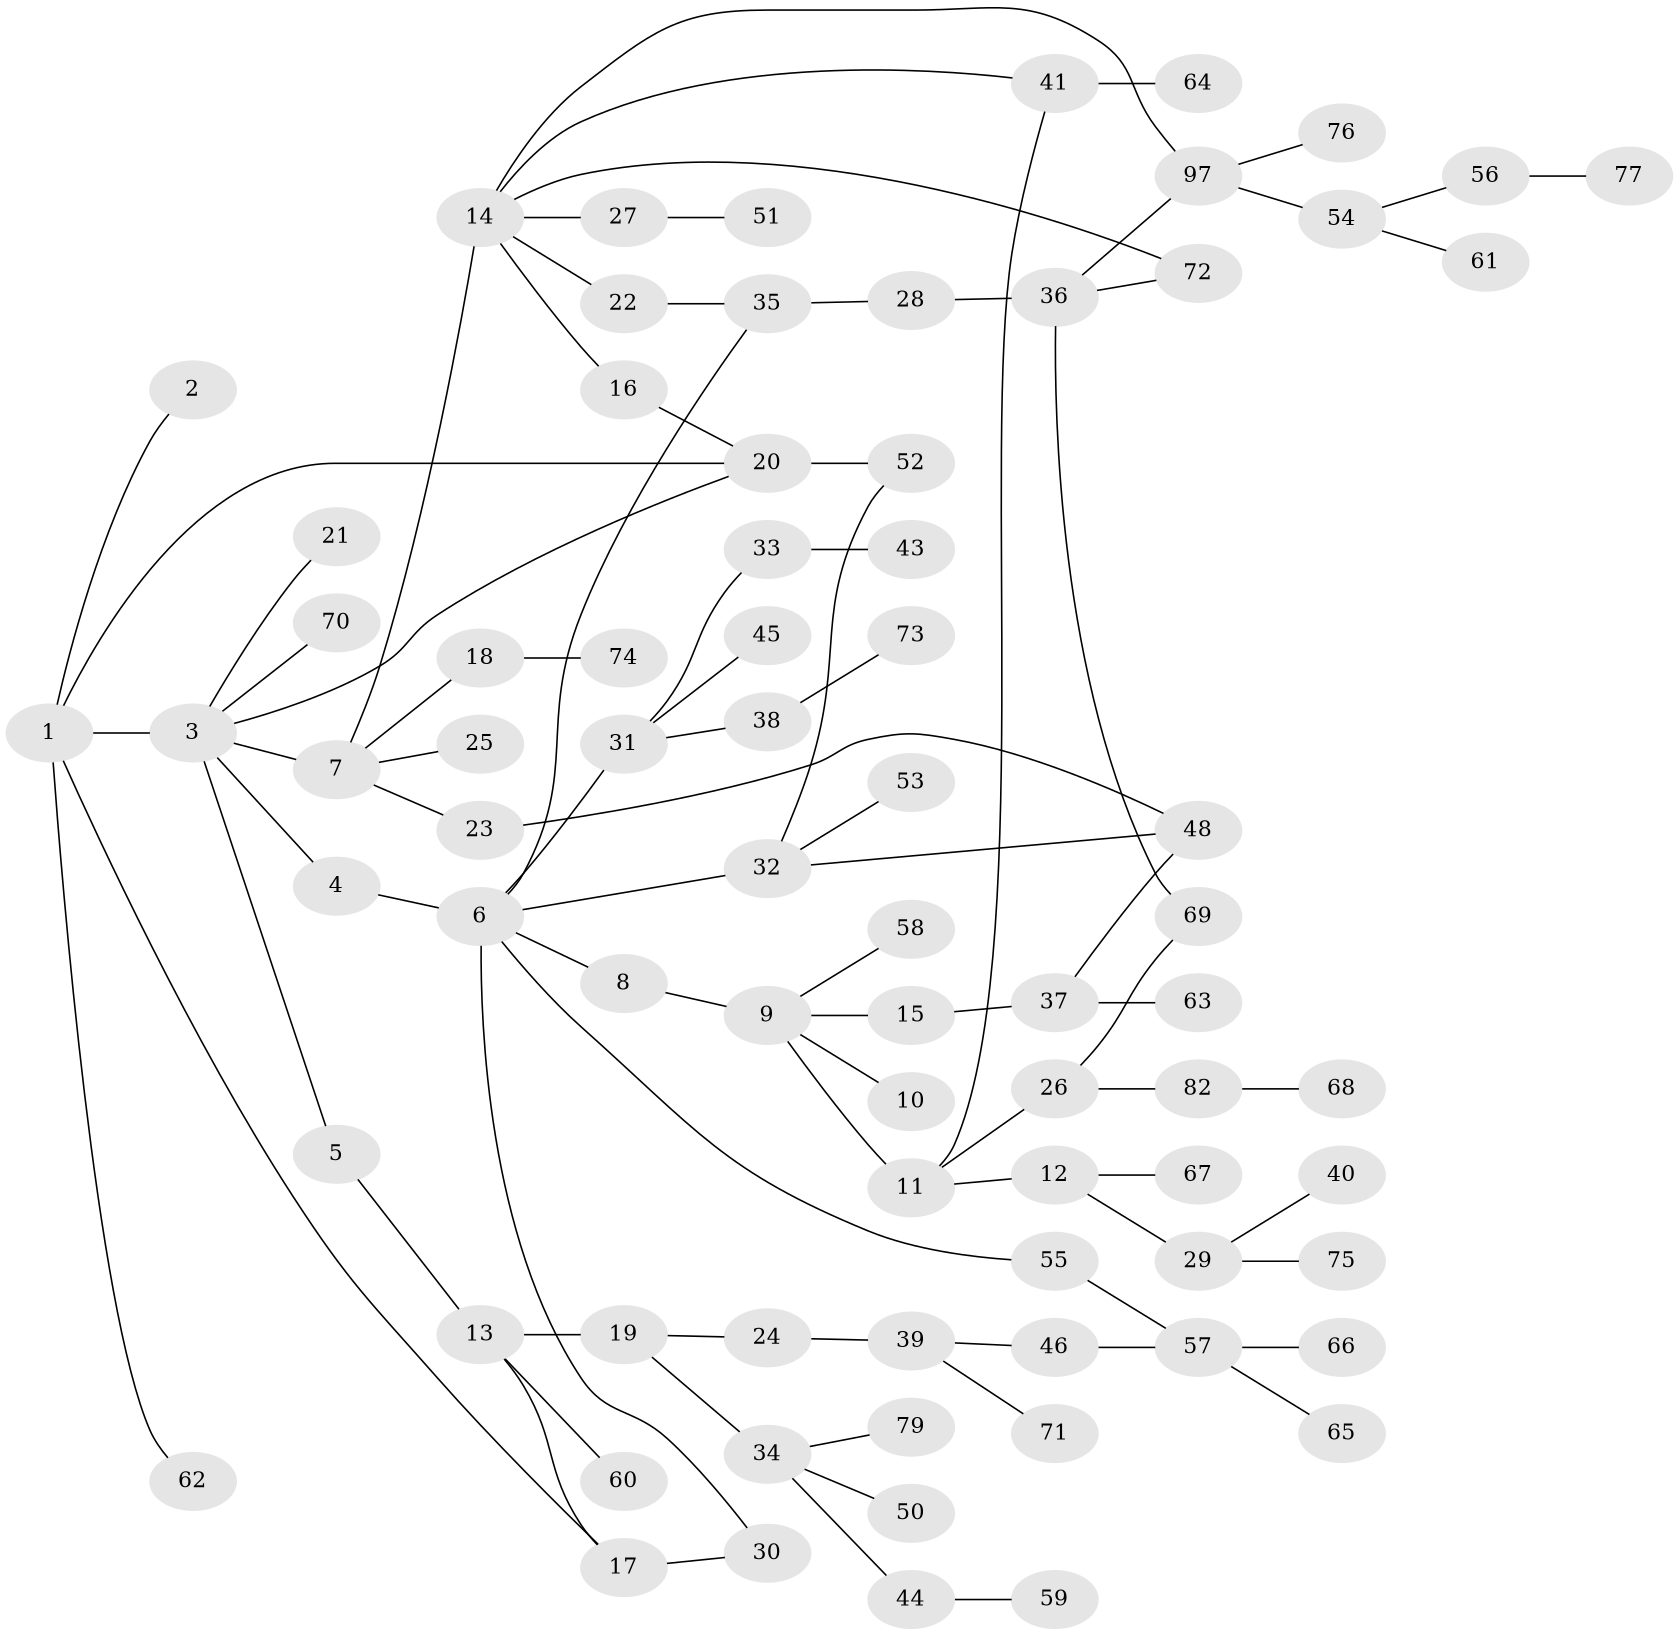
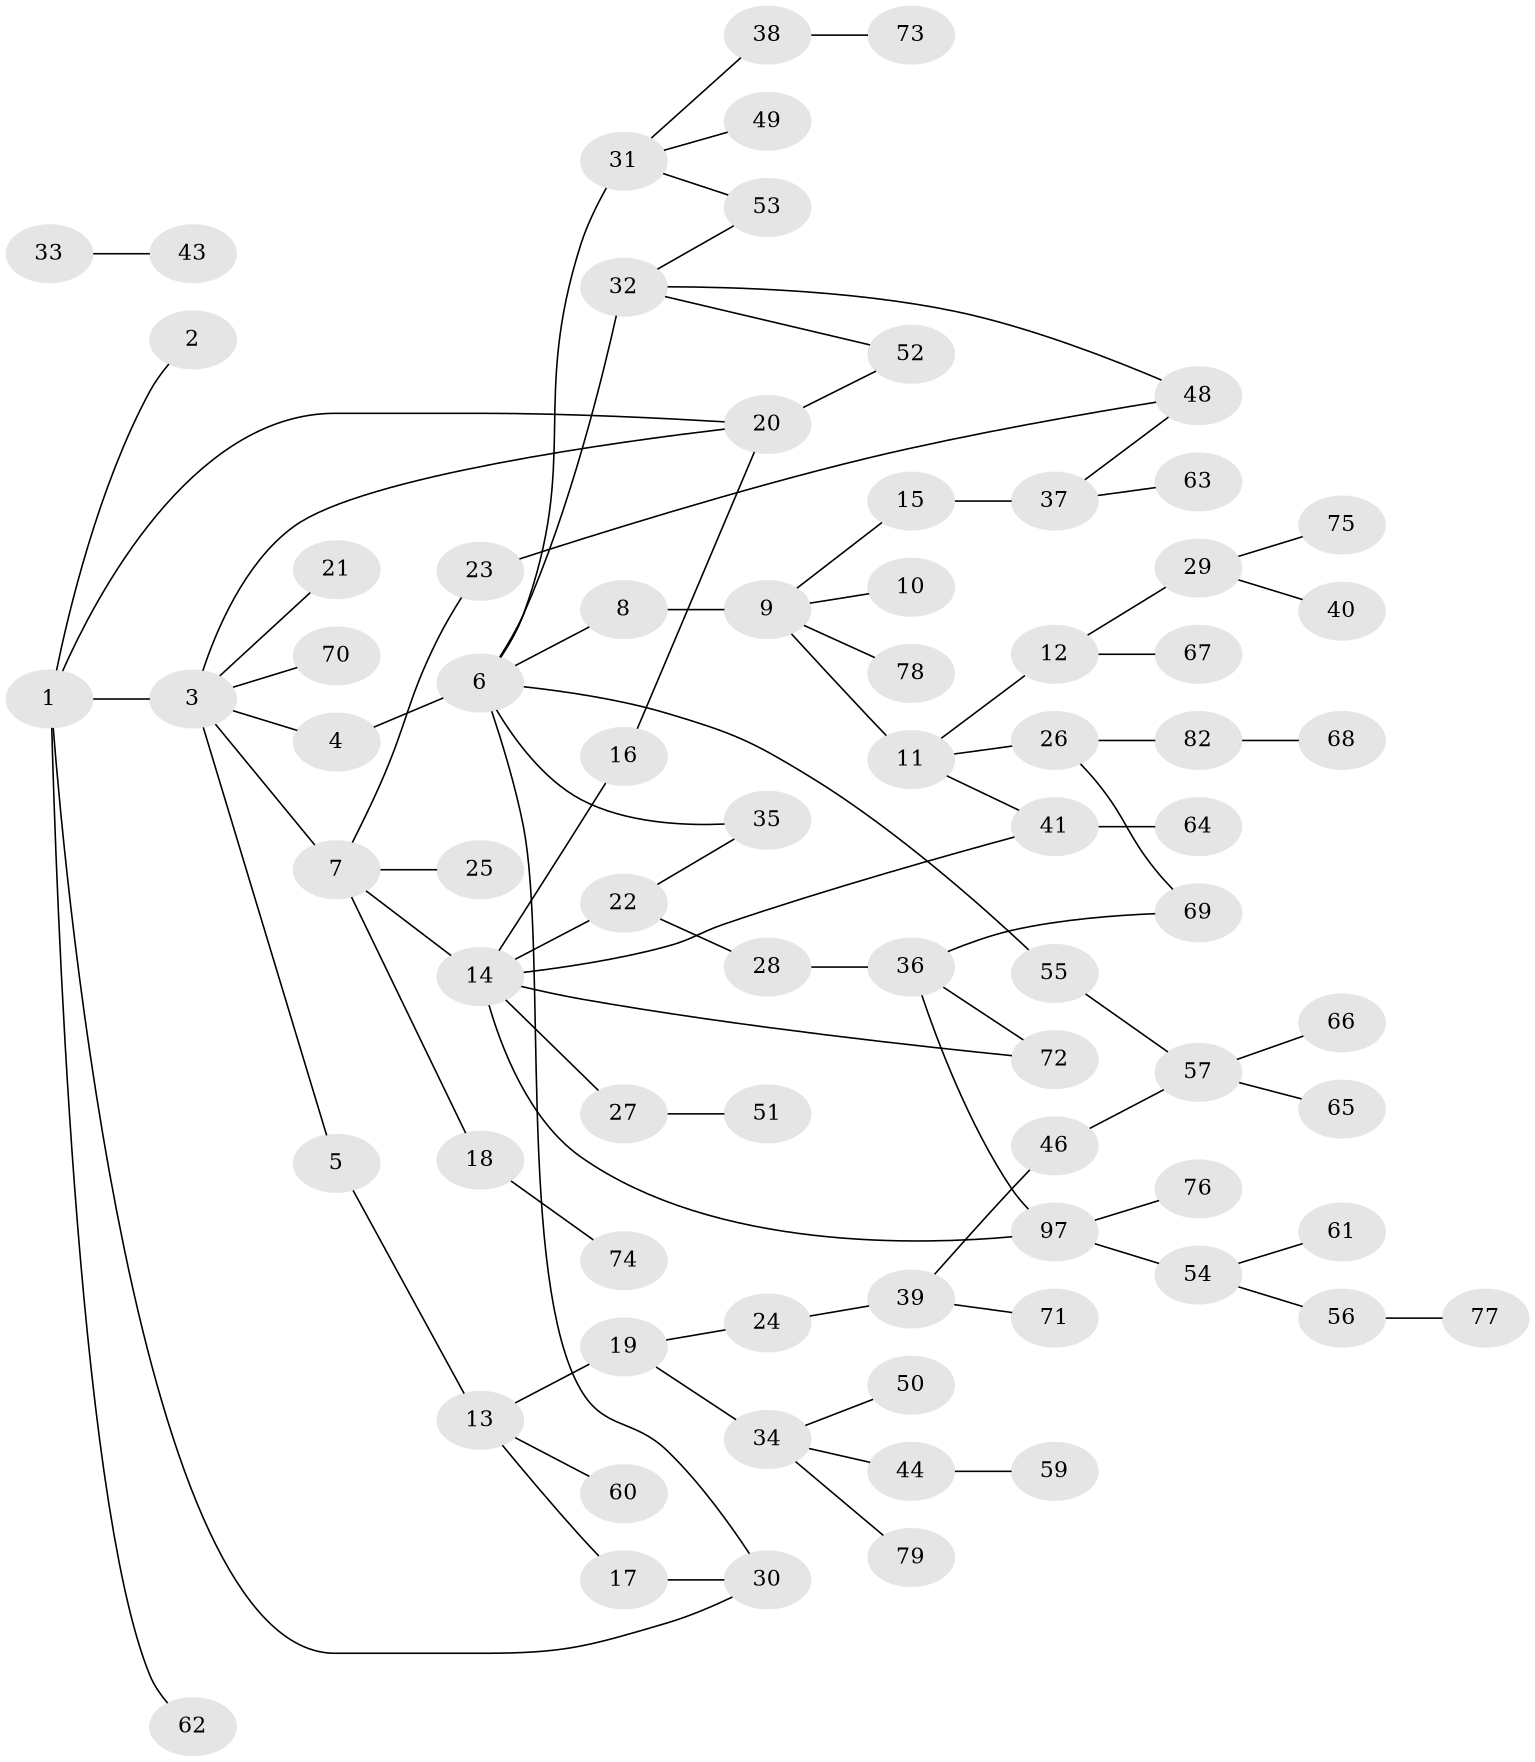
(840, 302) -> (683, 929)
(768, 636) -> (768, 121)
(696, 647) -> (696, 184)
(911, 929) -> (911, 673)
(285, 1184) -> (169, 1422)
